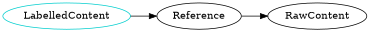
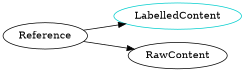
(140, 16) -> (101, 28)
